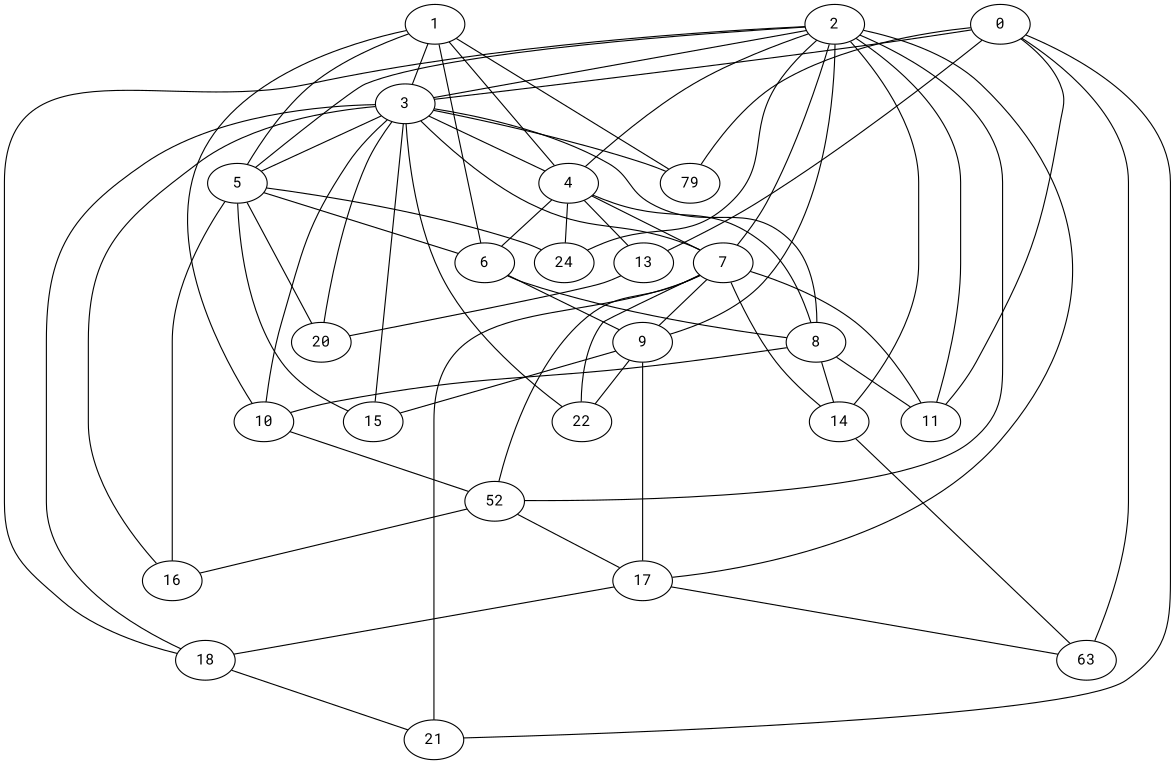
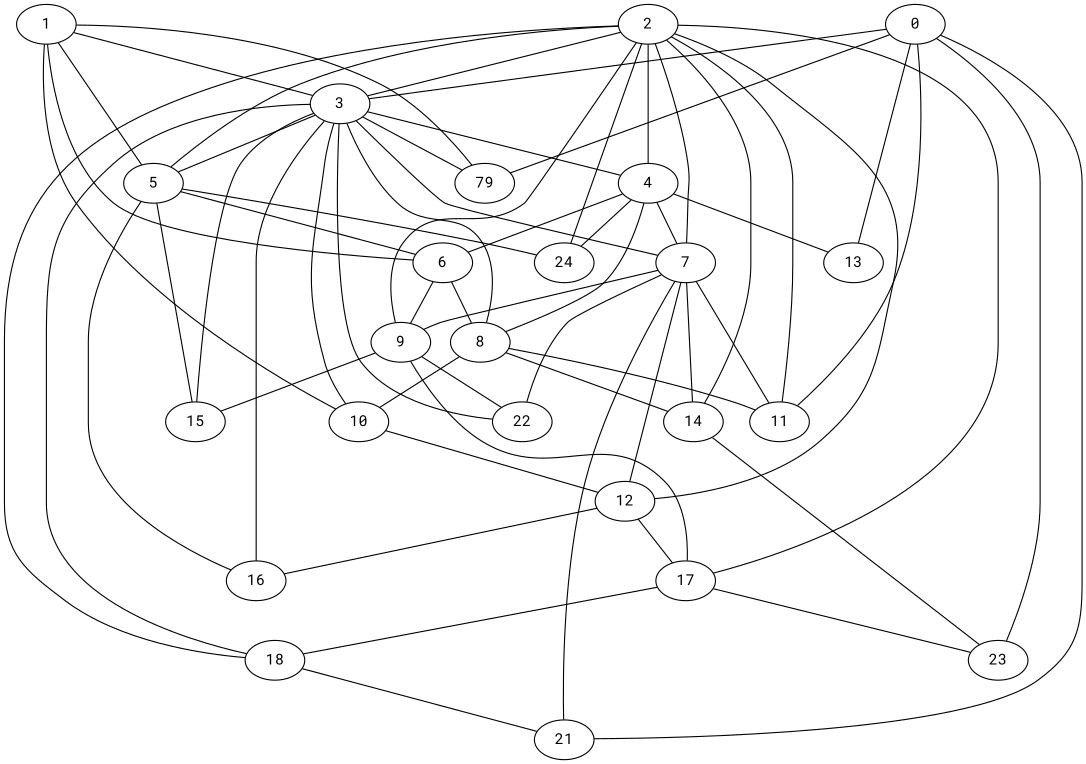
(502, 104) -> none
(321, 342) -> none
(495, 501) -> (625, 501)
(1086, 660) -> (998, 660)
